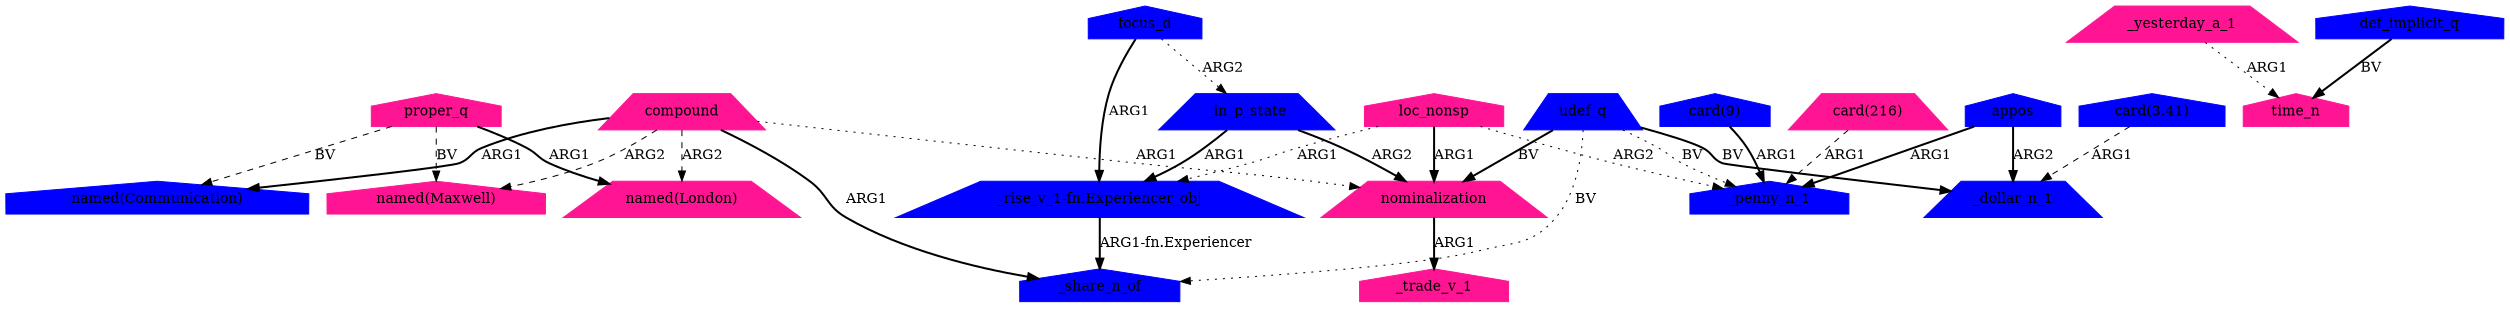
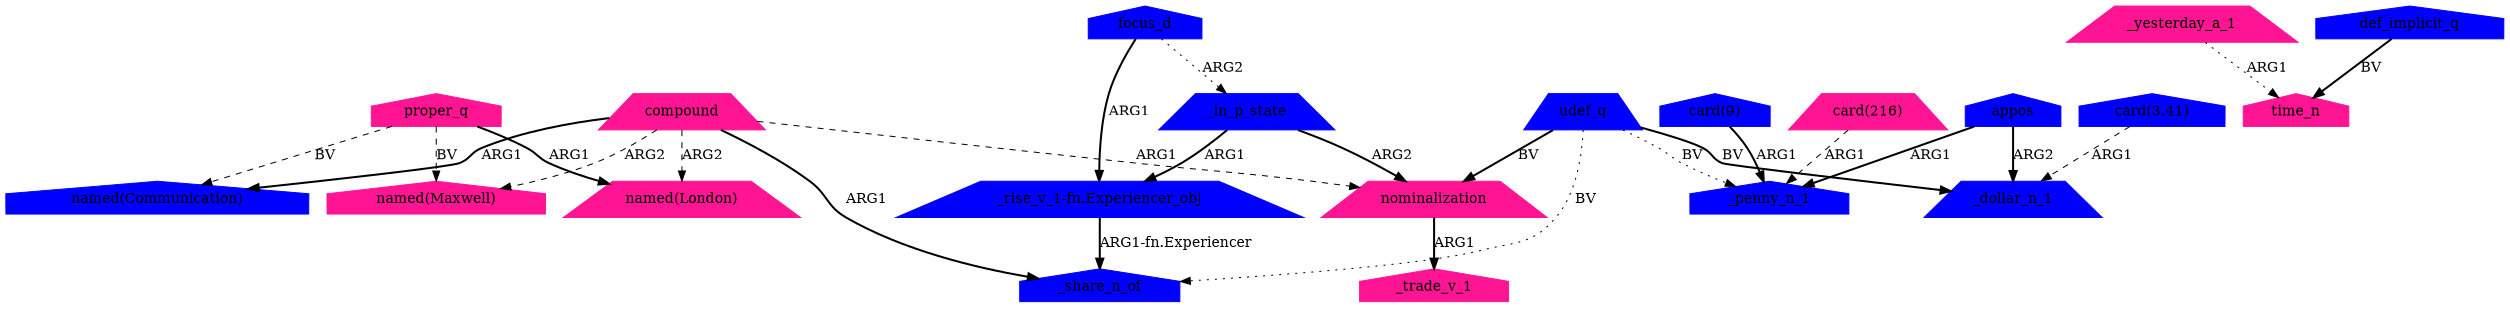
(1434, 112) -> none
(1054, 154) -> (1054, 154)
